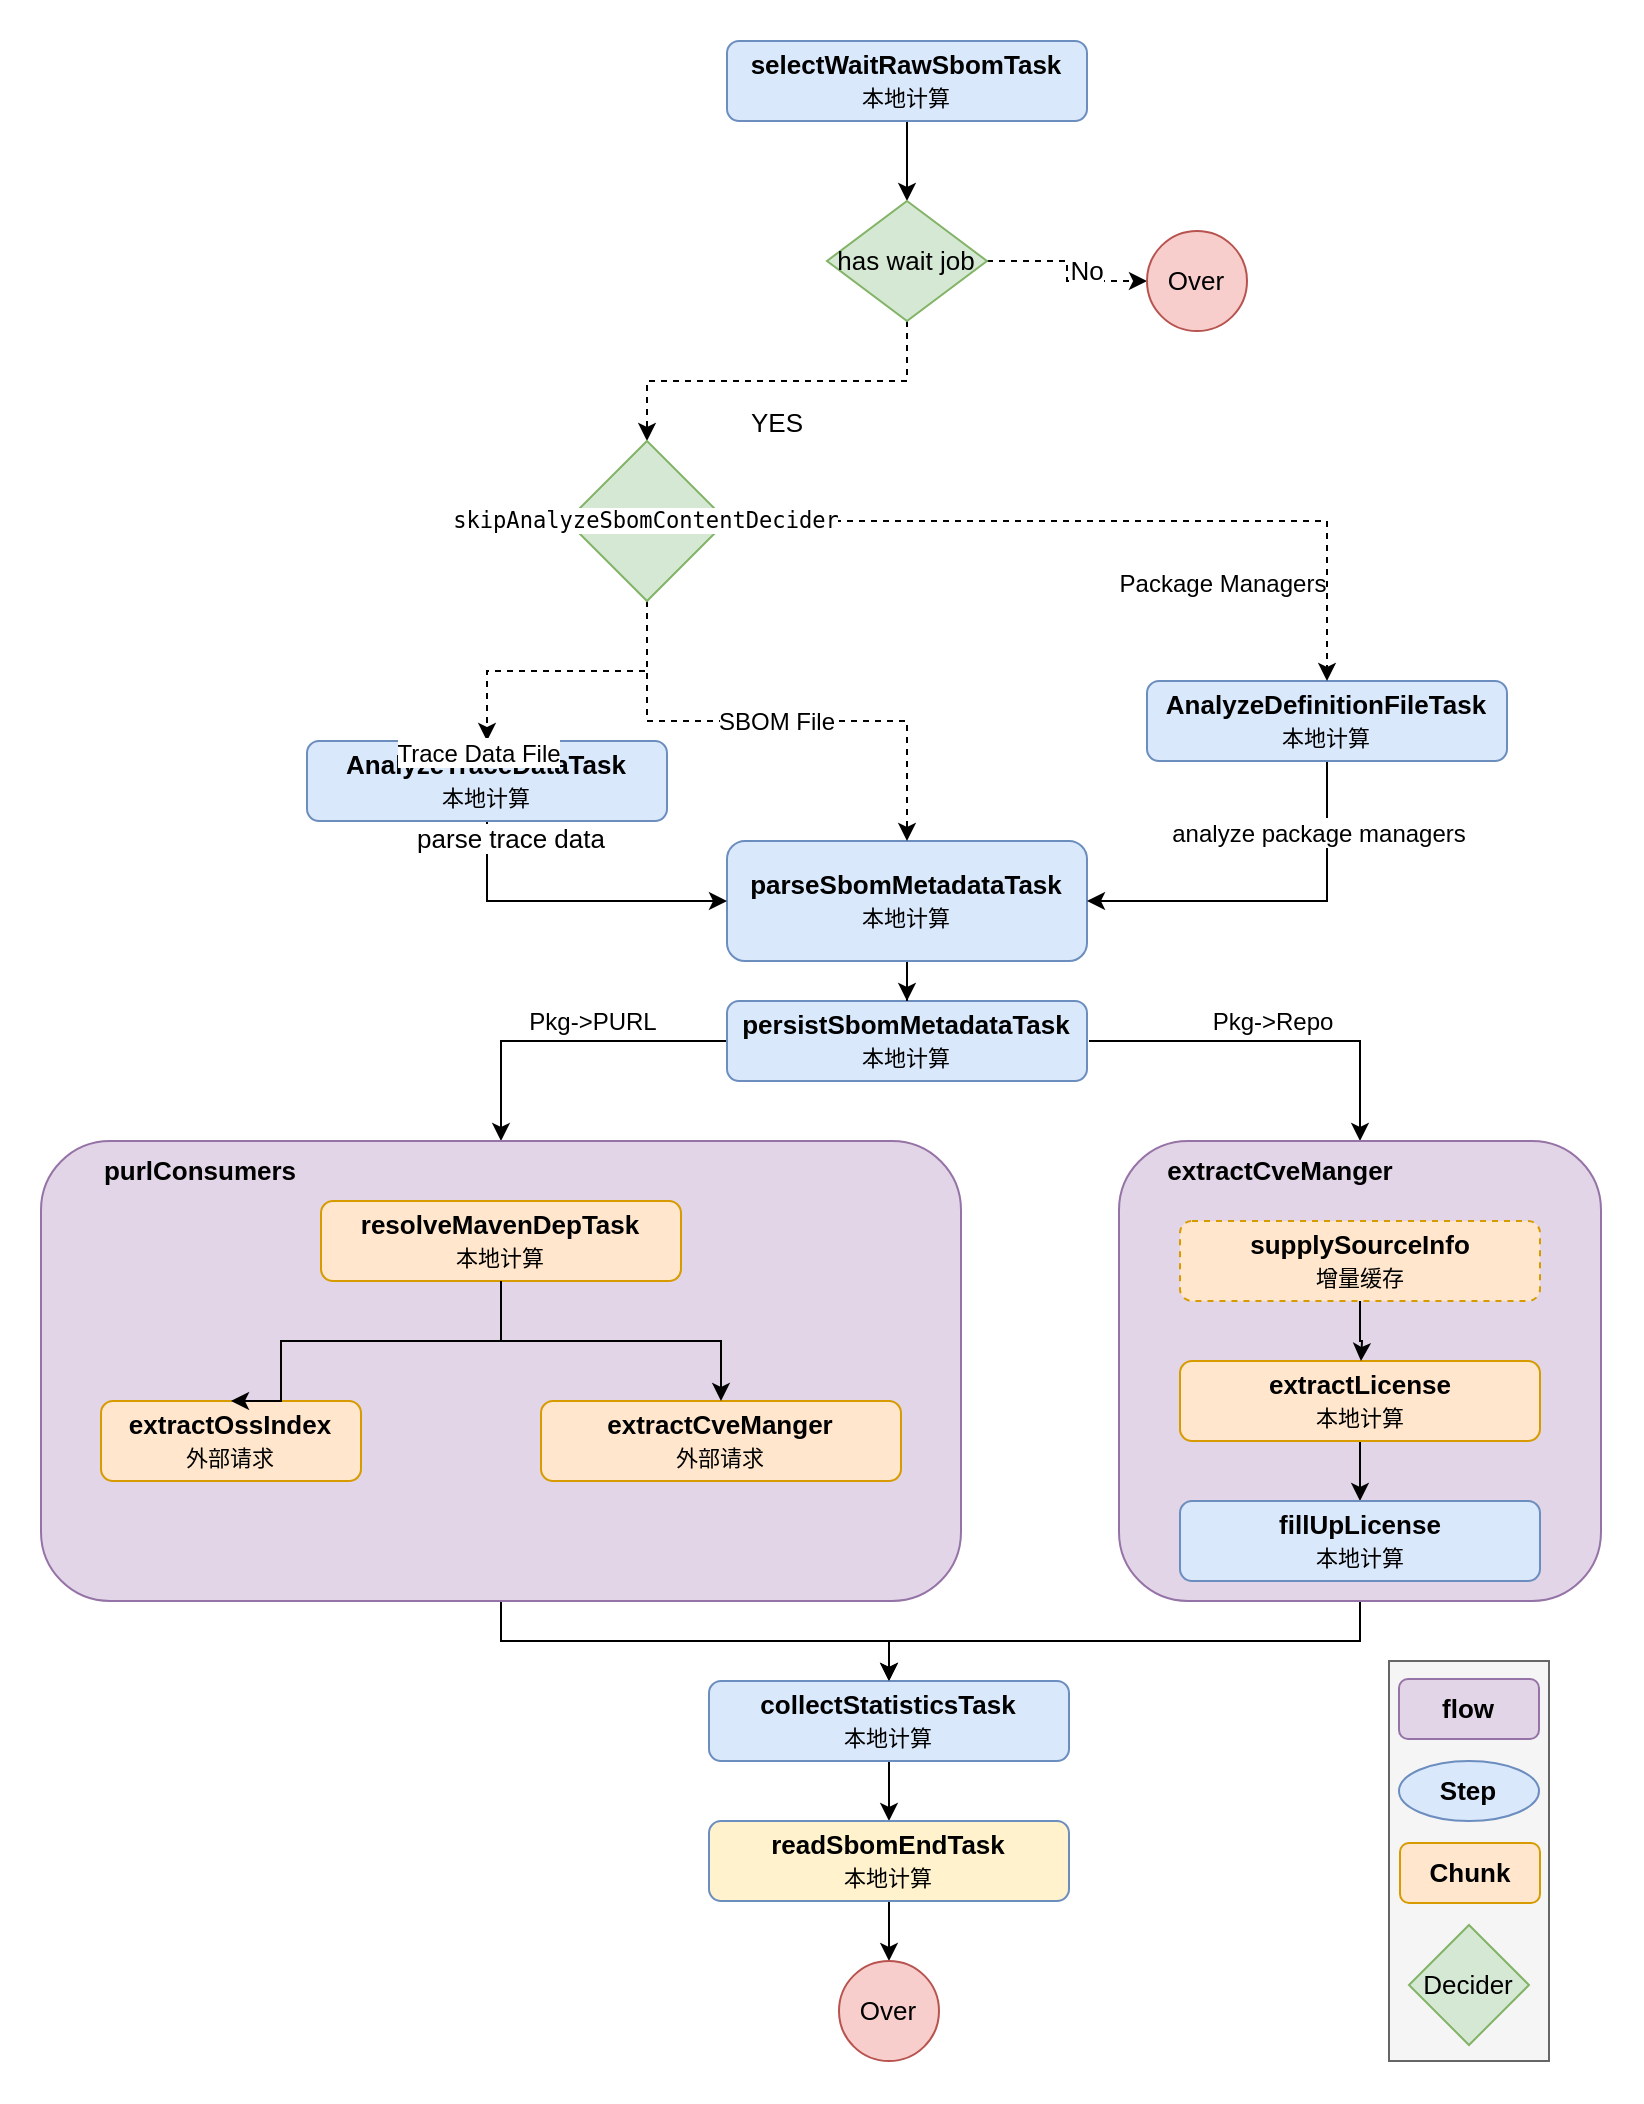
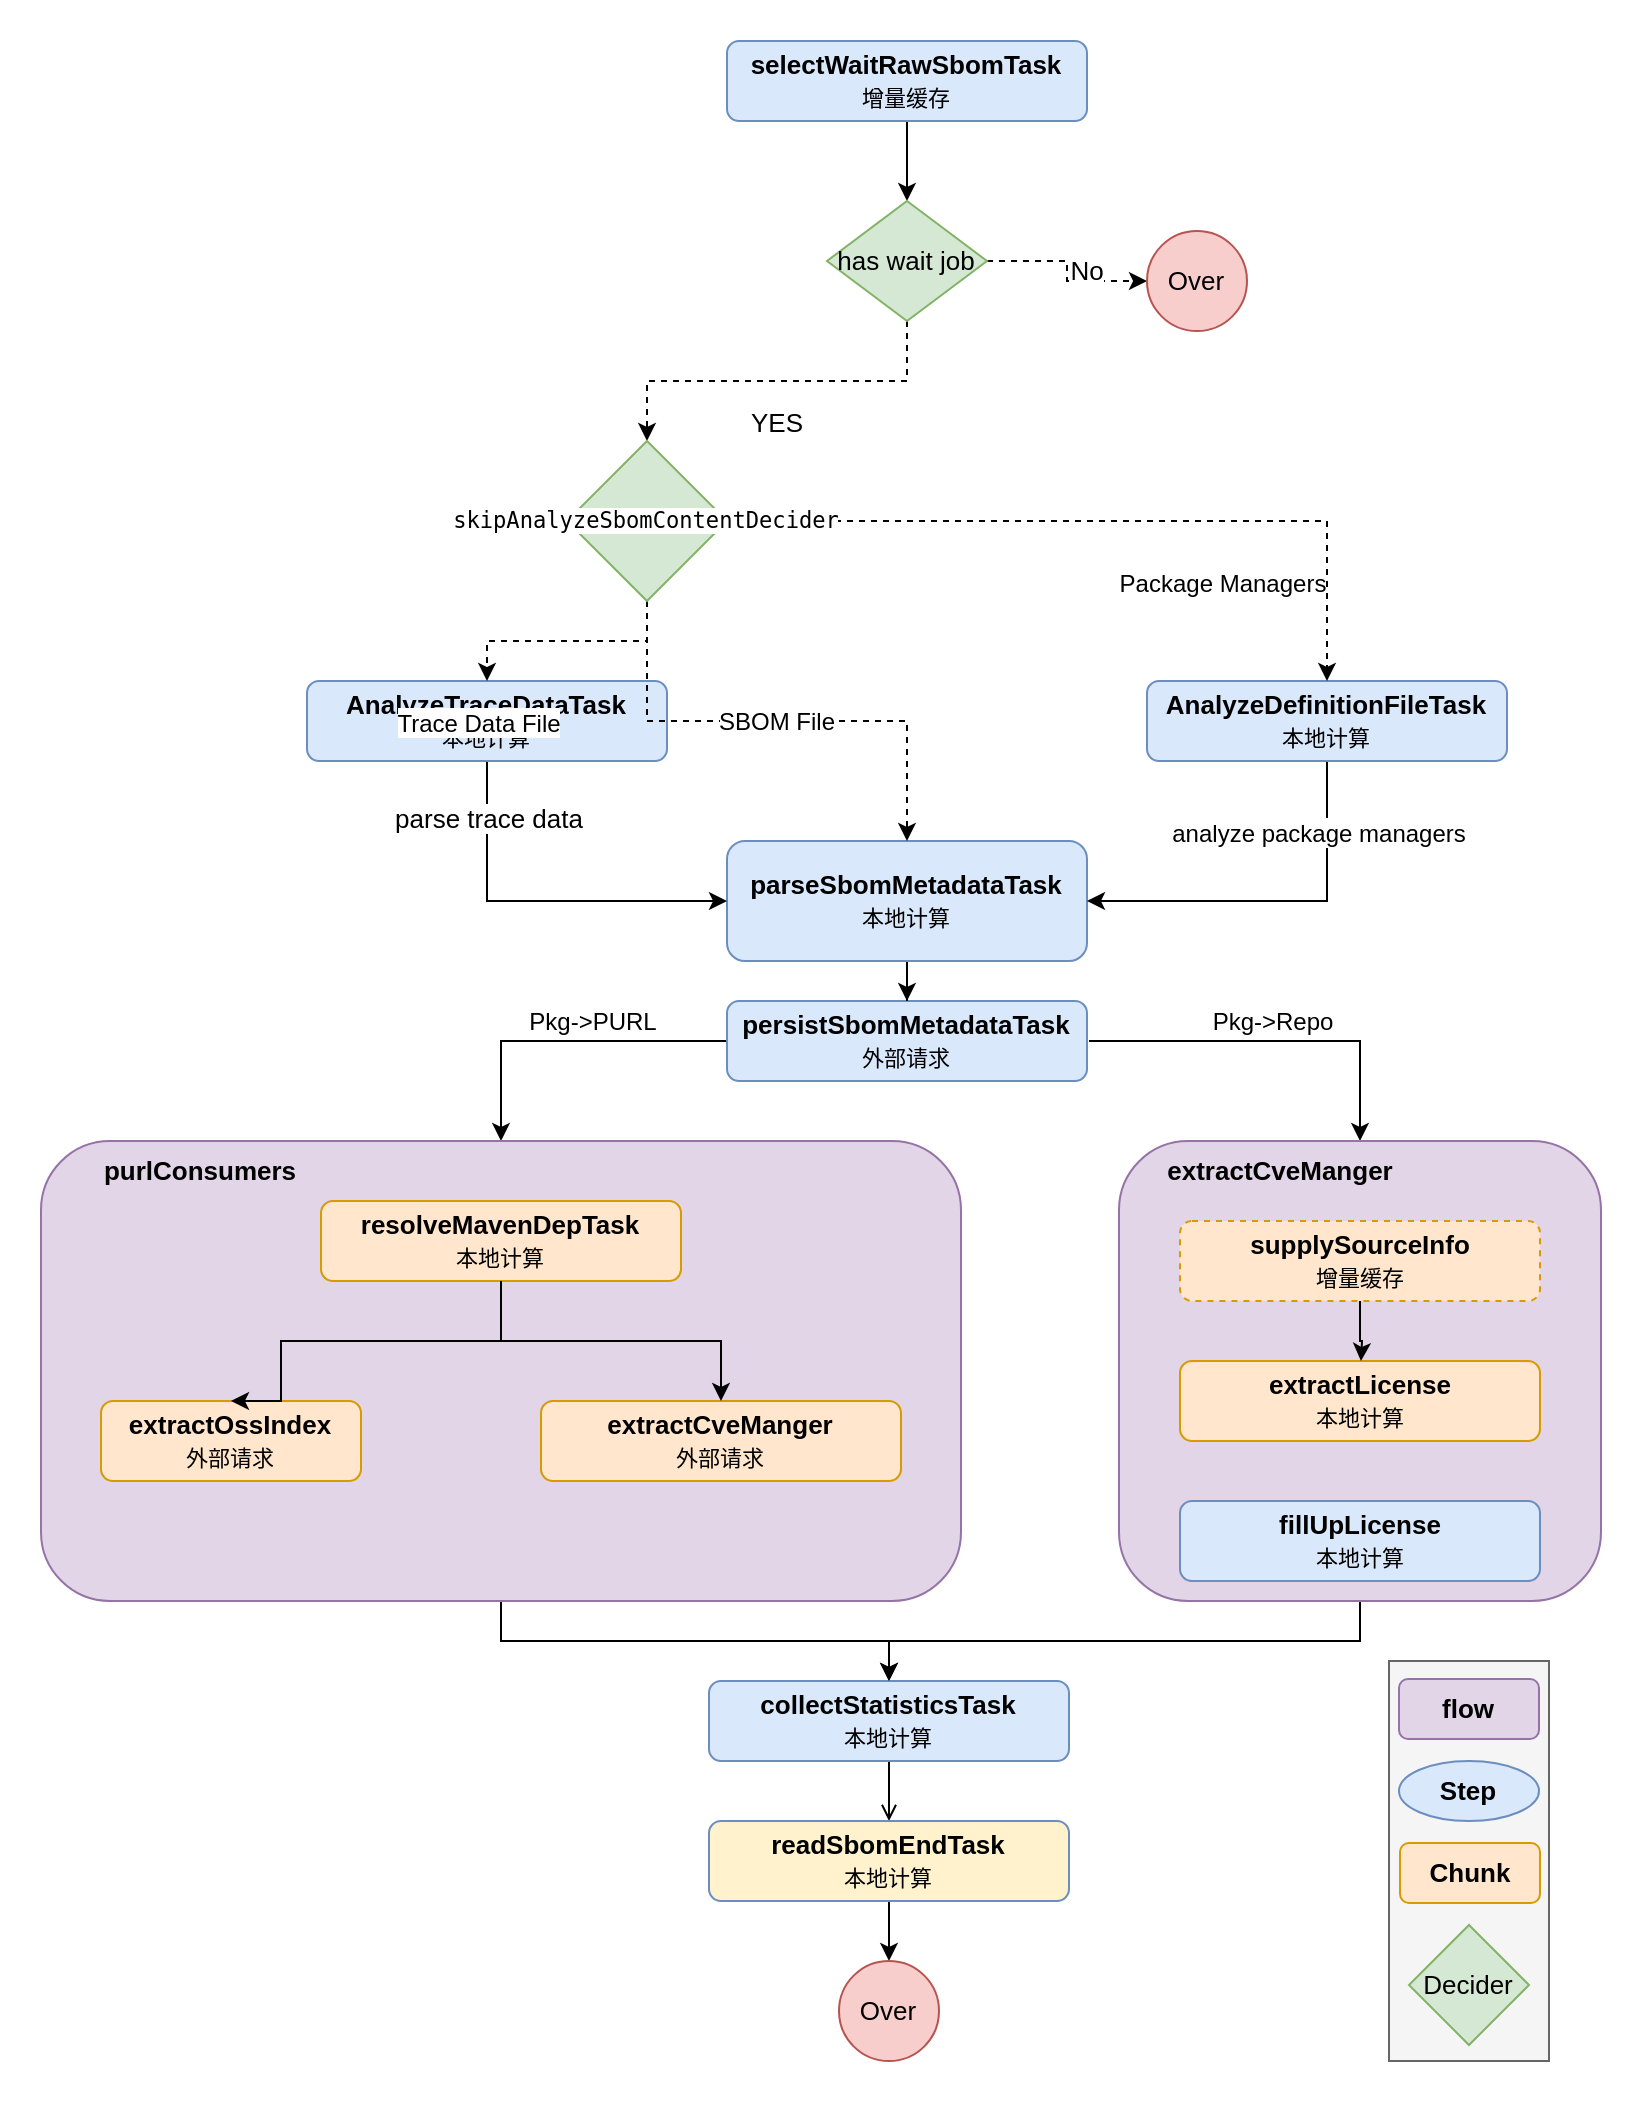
(907, 81) -> (907, 81)
(487, 781) -> (487, 721)
(907, 1041) -> (907, 1041)
(1360, 1478) -> none
(889, 1806) -> (889, 1808)
